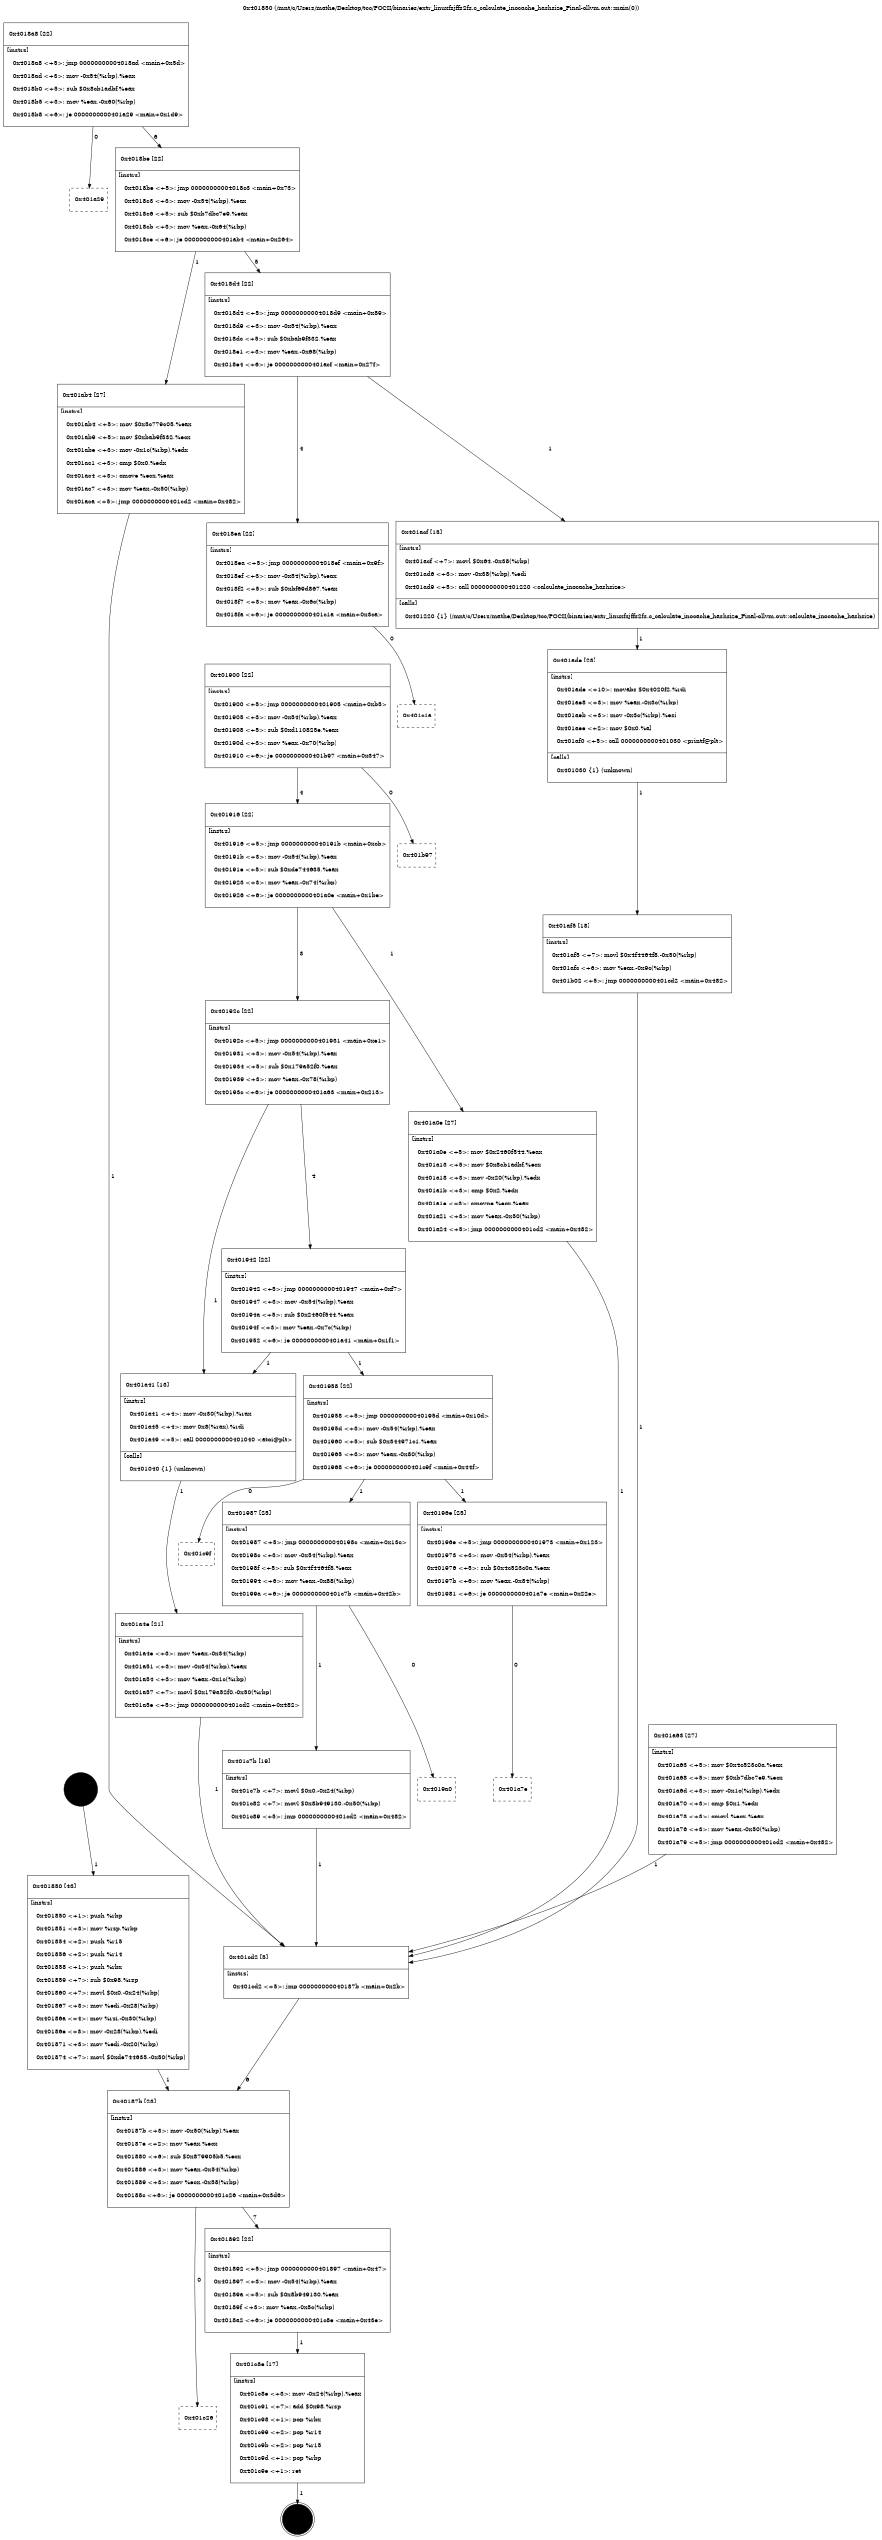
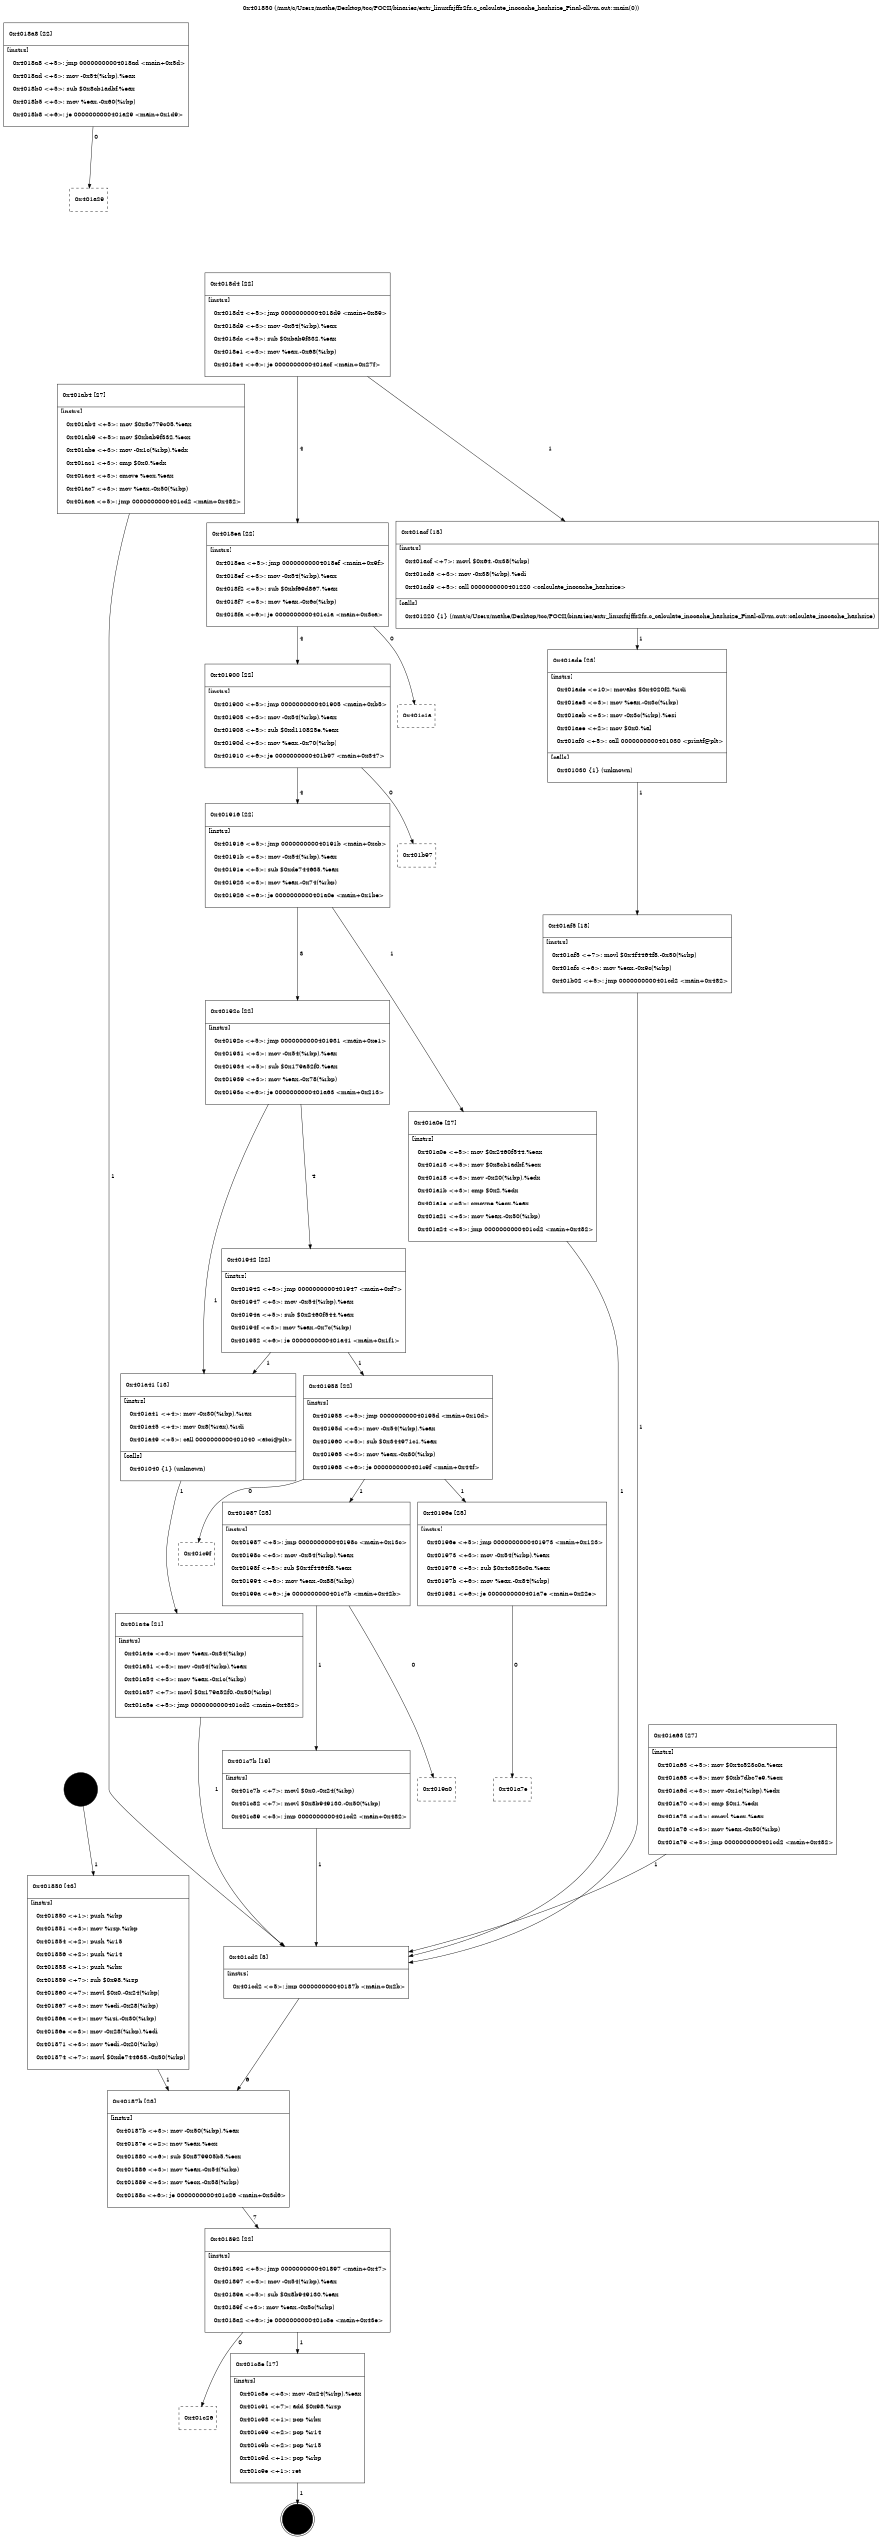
(207, 200) -> none
none -> (298, 643)
(195, 2305) -> (219, 2365)
